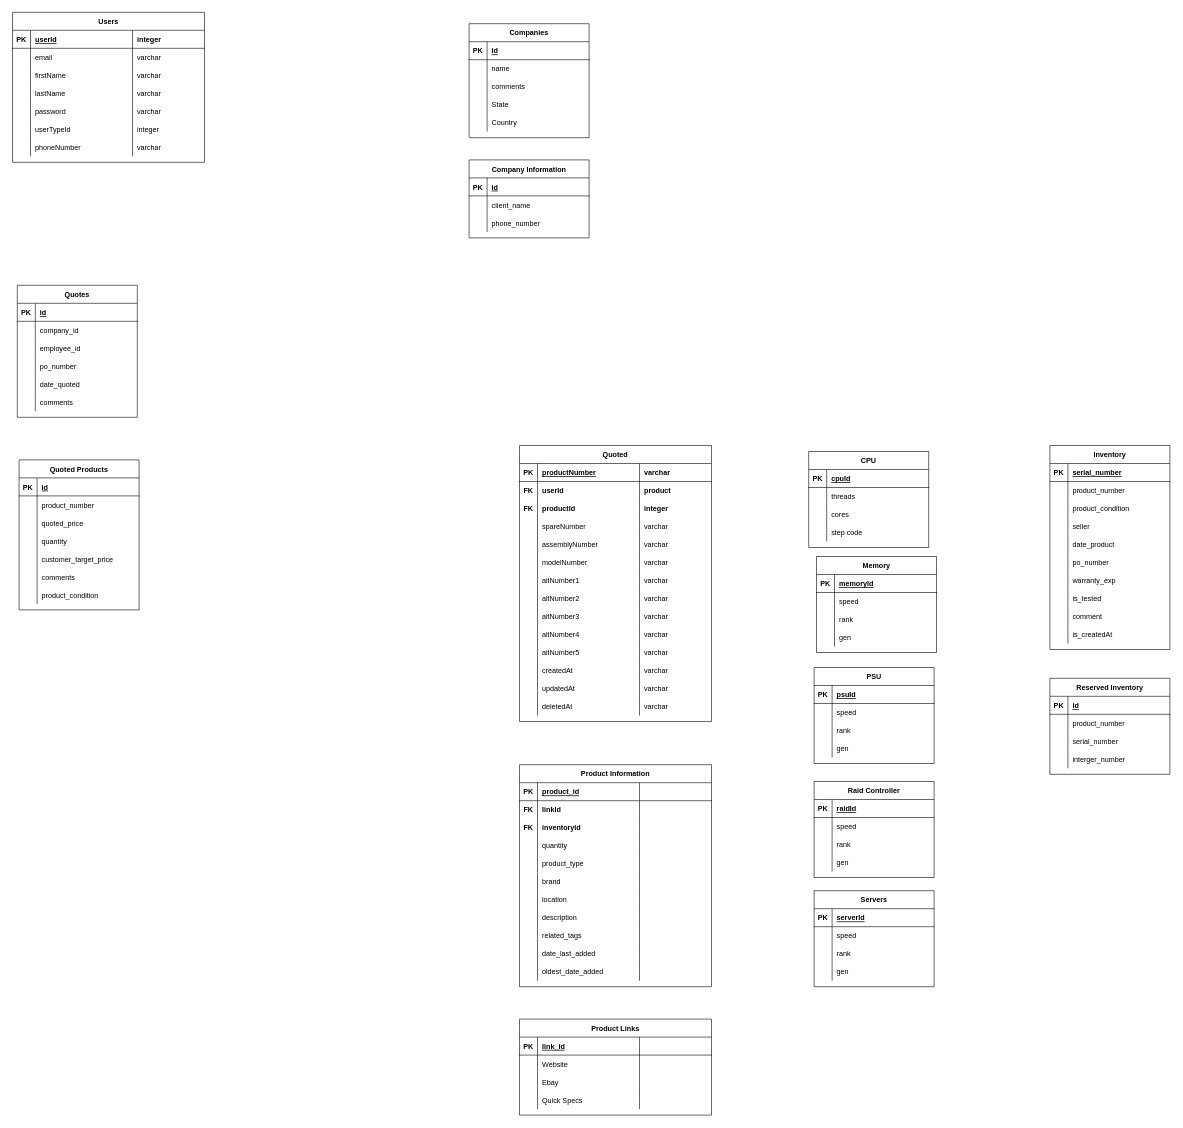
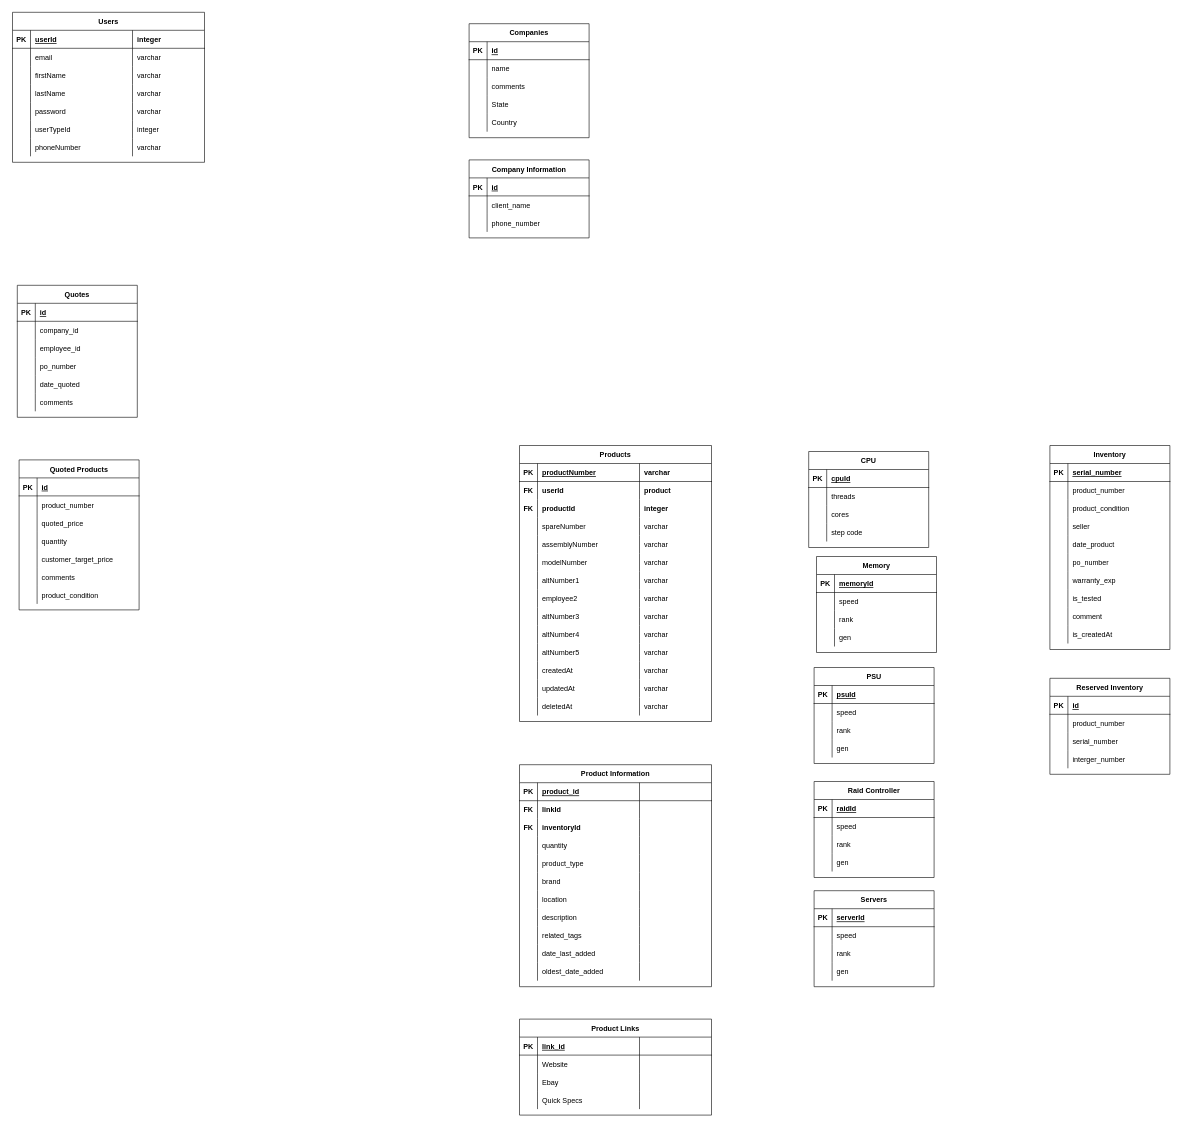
(615, 455) -> (615, 455)
(561, 599) -> (559, 599)
